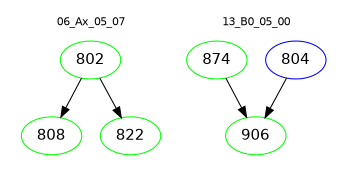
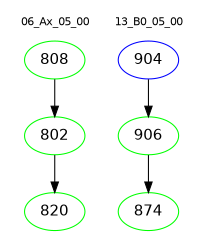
(91, 23) -> (55, 23)
(296, 60) -> (148, 60)
(74, 93) -> (55, 93)
(234, 93) -> (148, 169)
(131, 136) -> (55, 212)
